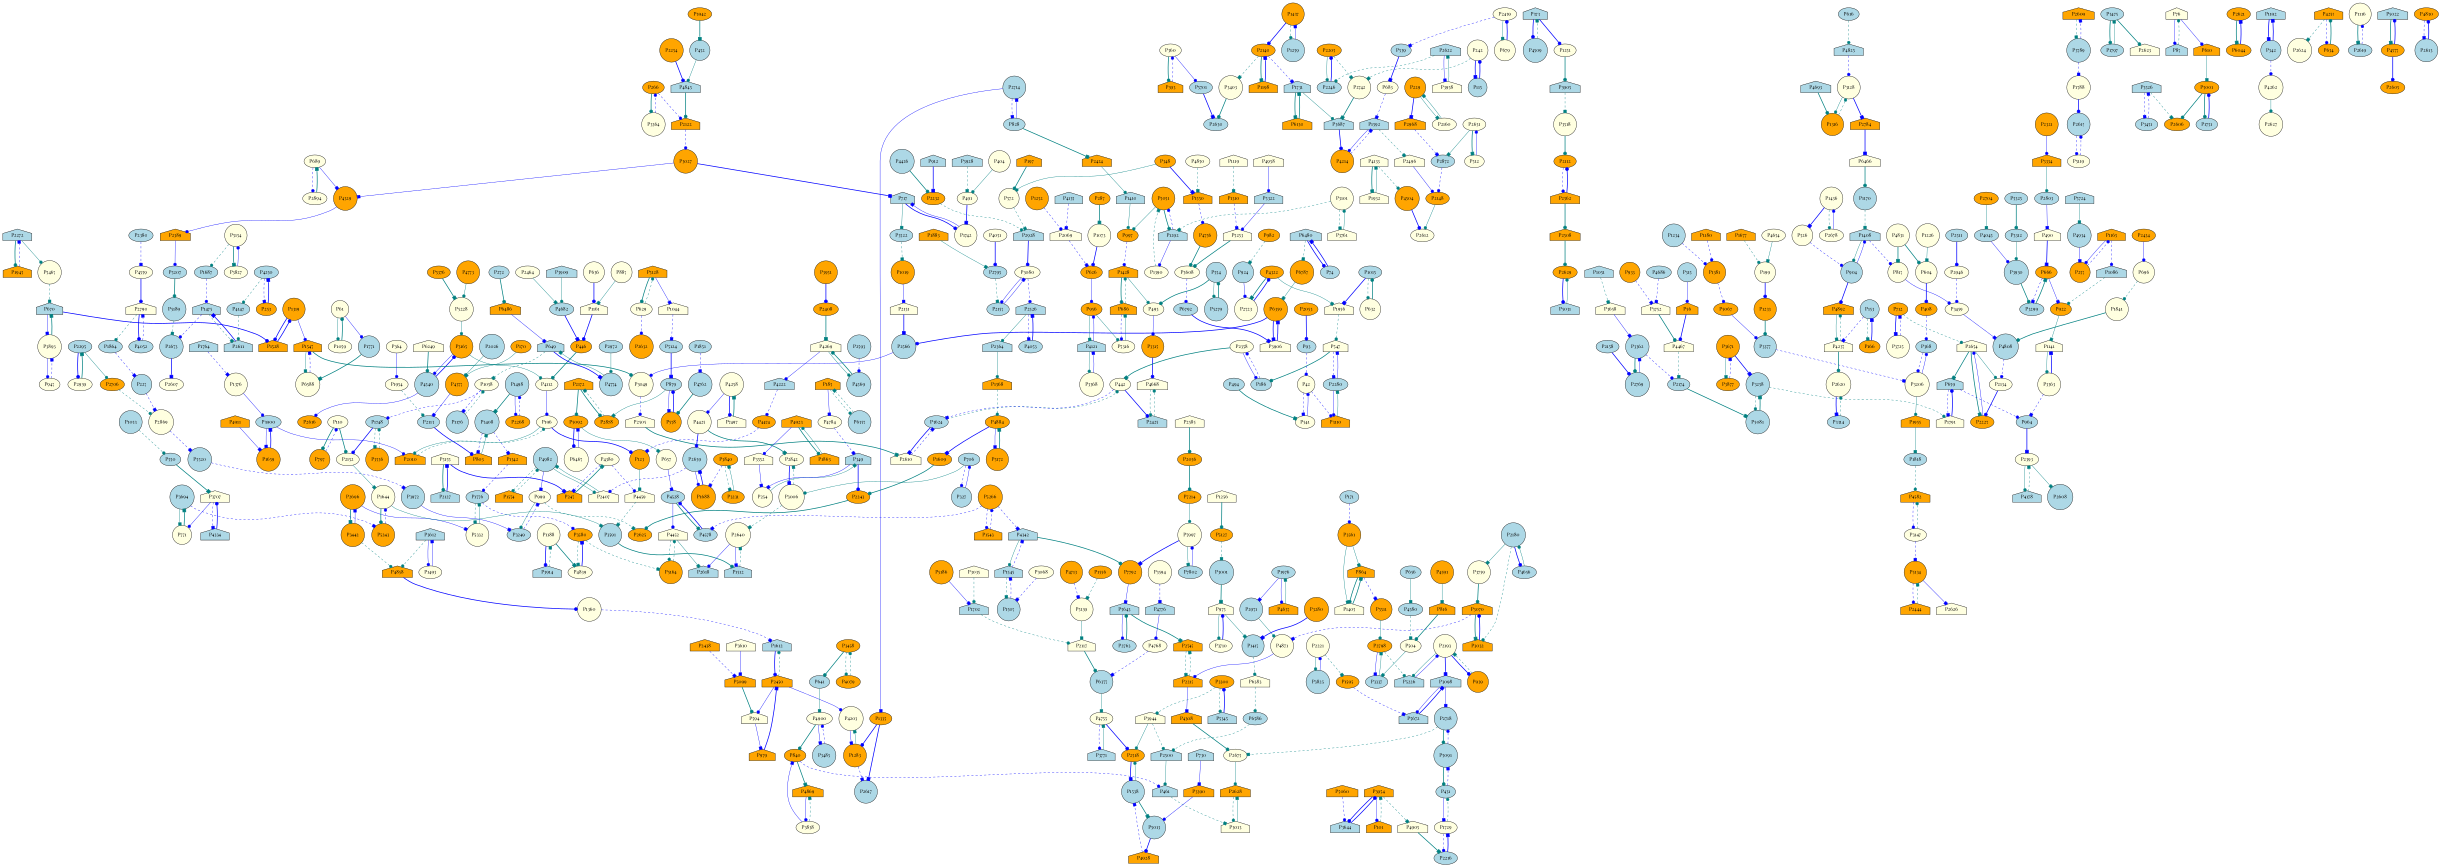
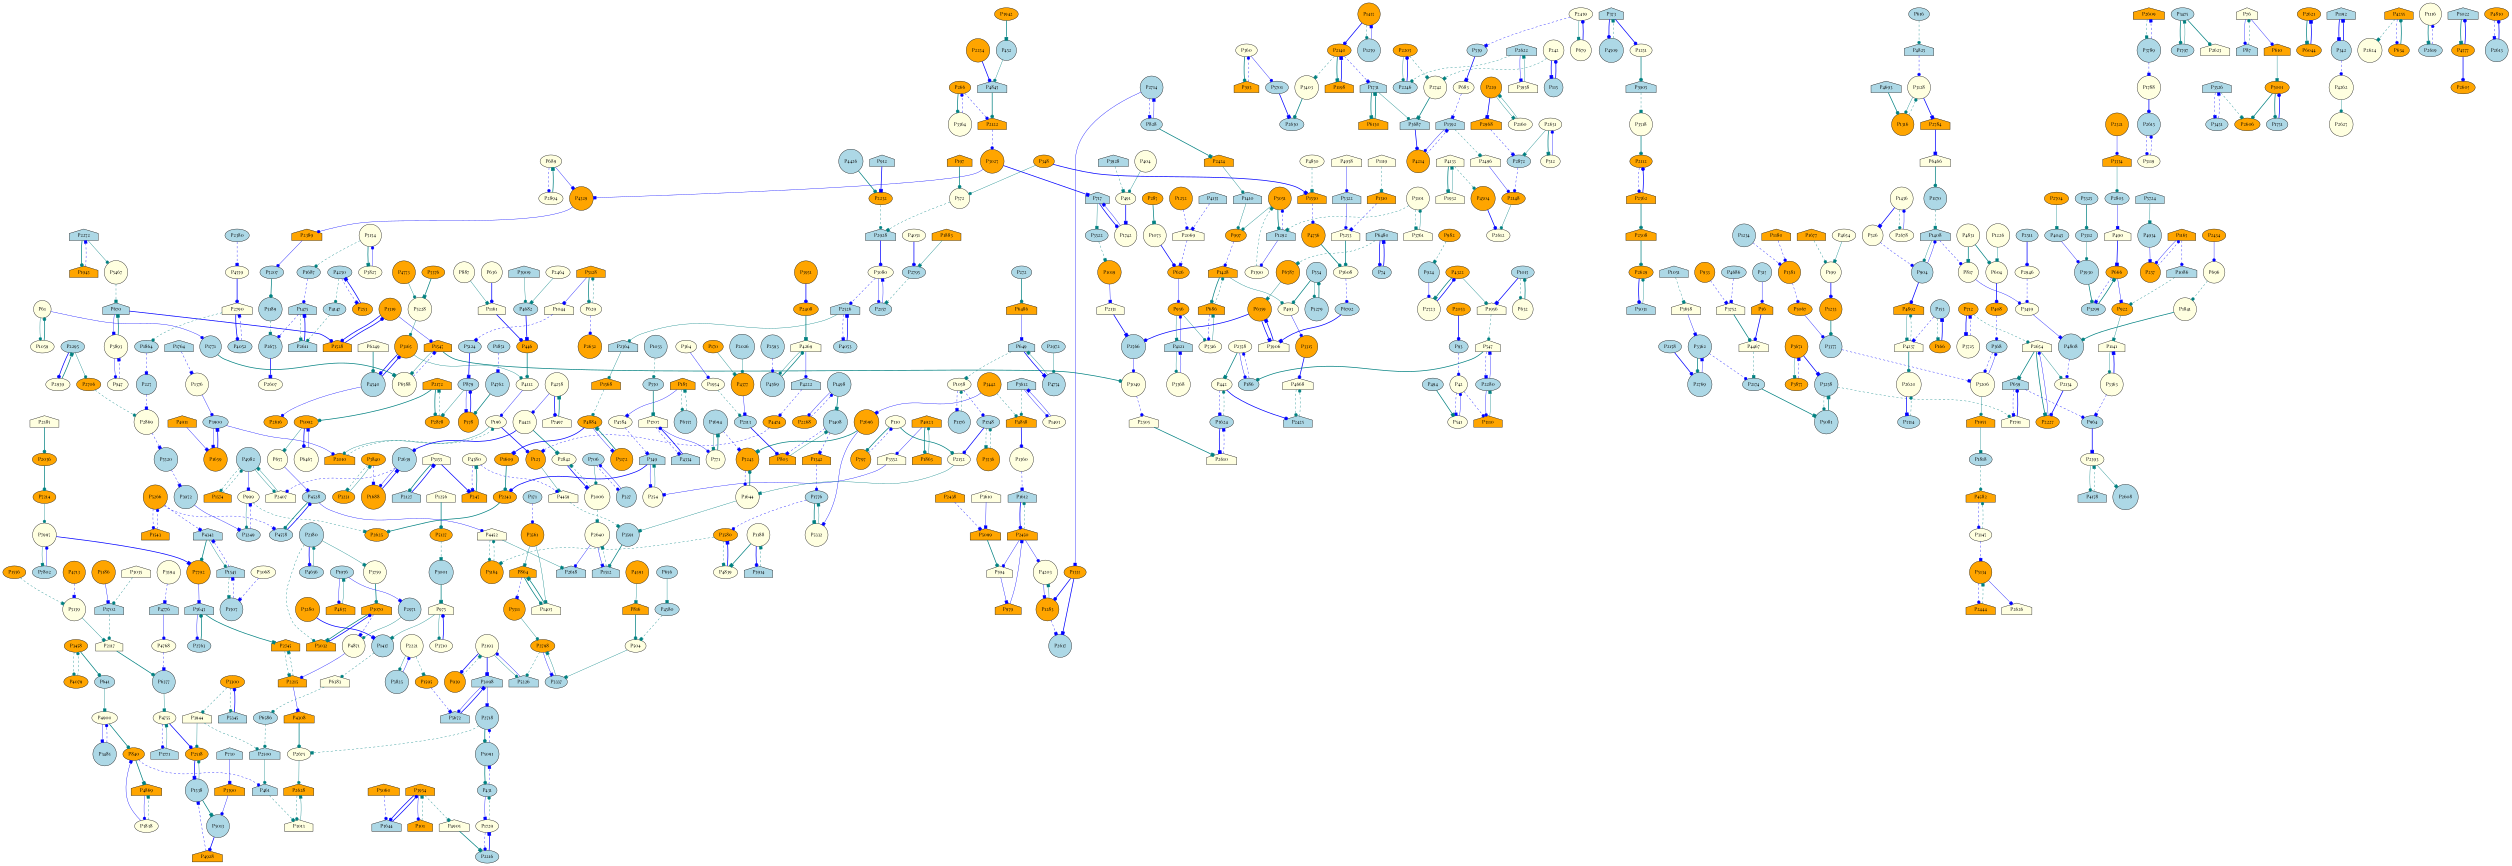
(444, 363) -> (389, 363)
(475, 512) -> (814, 512)
(350, 515) -> (816, 441)
(772, 721) -> (1018, 574)
